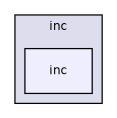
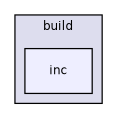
(59, 27) -> (59, 27)
